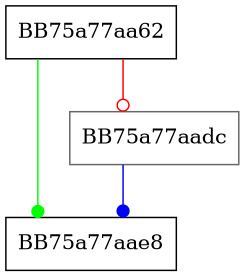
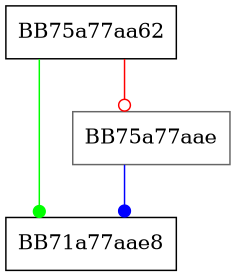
(154, 138) -> (151, 138)
(91, 244) -> (91, 244)
